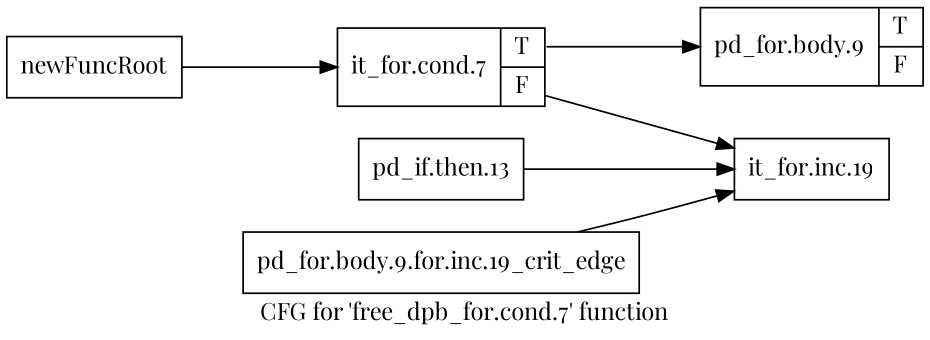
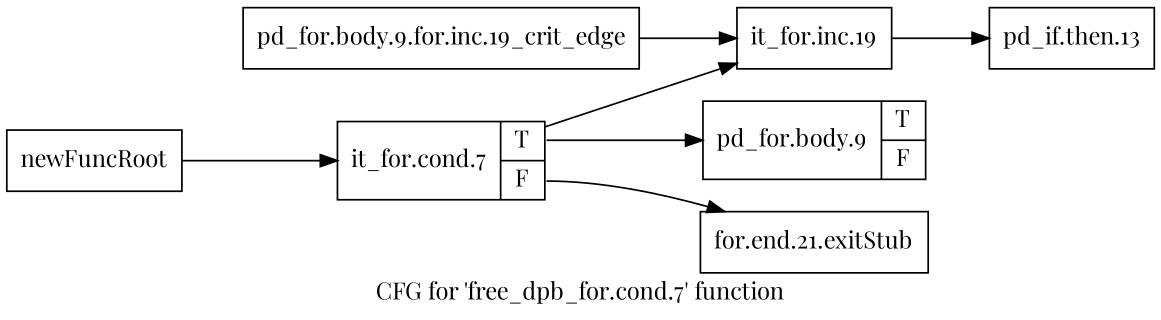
(621, 169) -> (932, 38)
none -> (814, 242)
